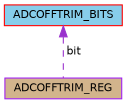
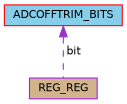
(63, 88) -> (63, 88)
